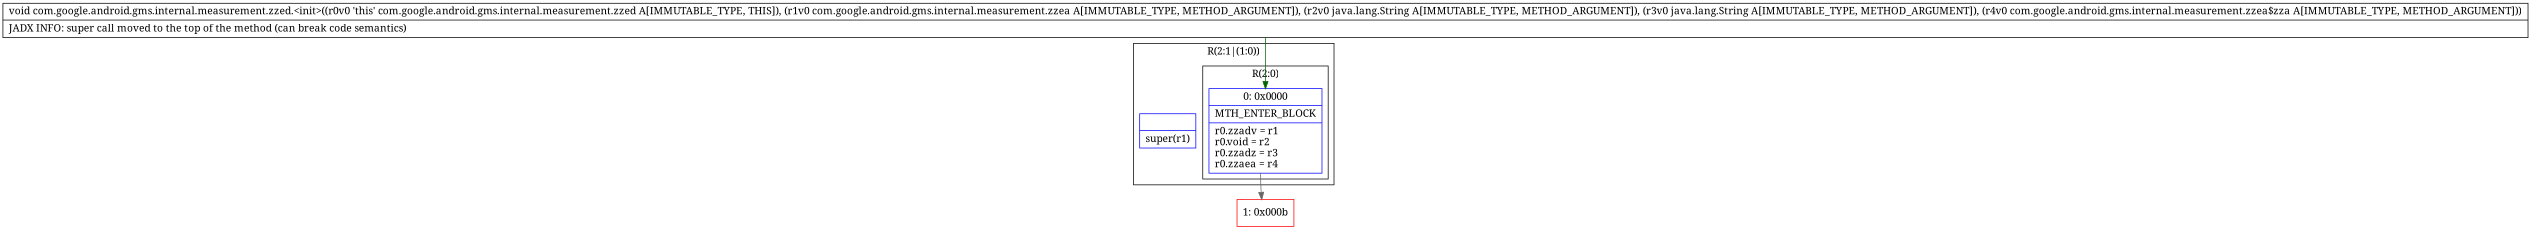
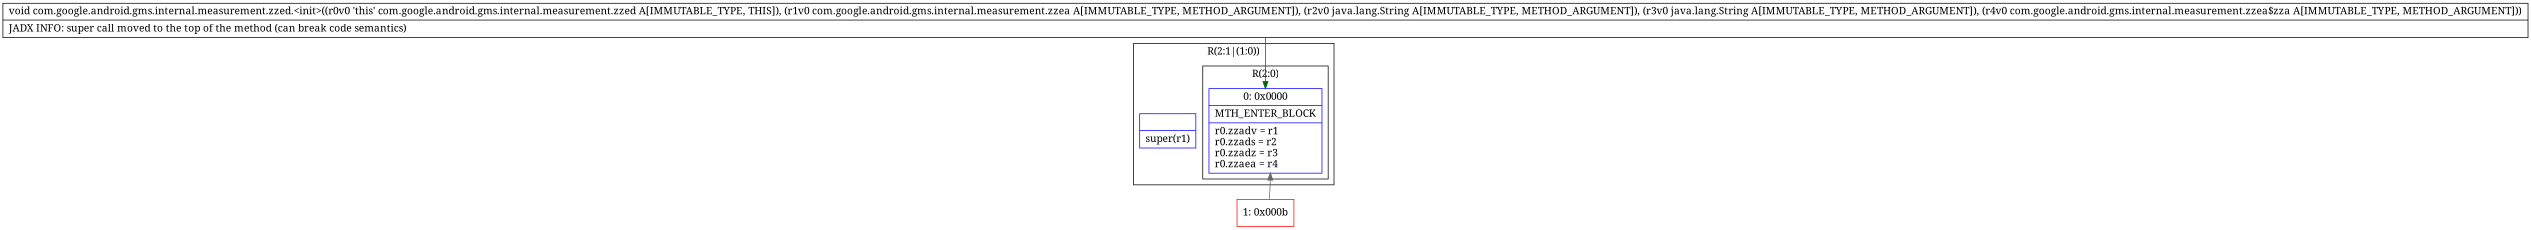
(1242, 142) -> (1246, 142)
(1261, 183) -> (1270, 190)
